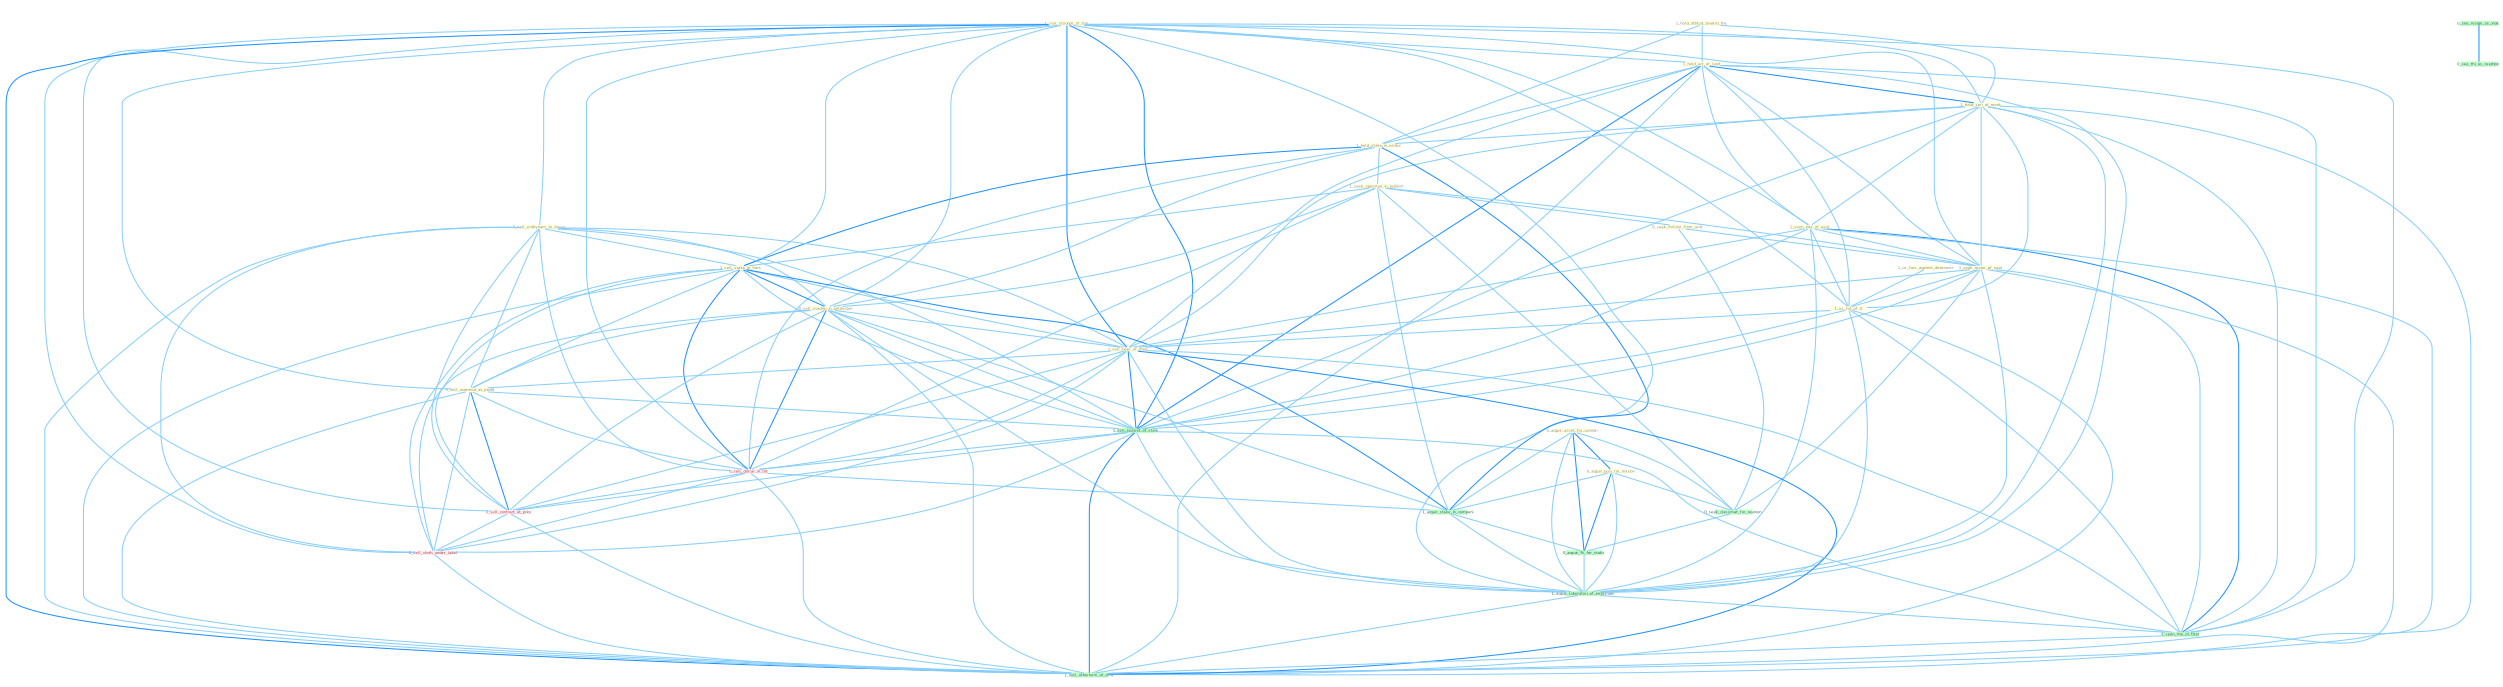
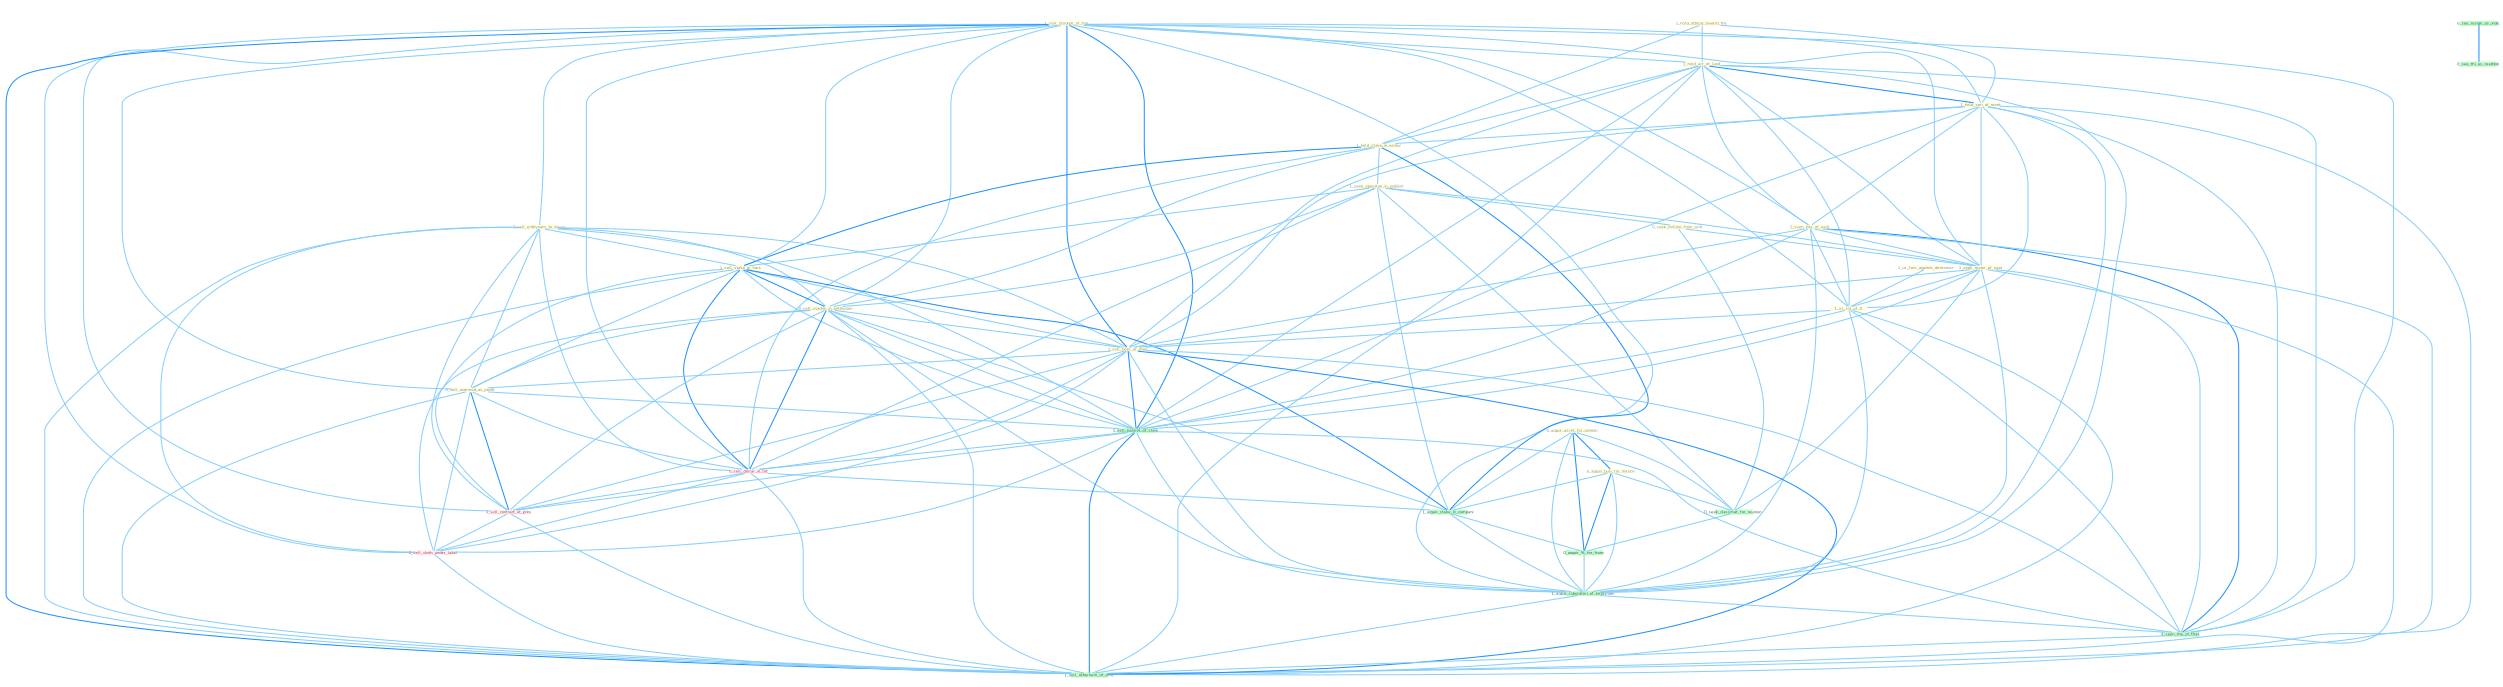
(1419, 247) -> (1419, 247)
(487, 334) -> none
(1584, 553) -> (1584, 553)
